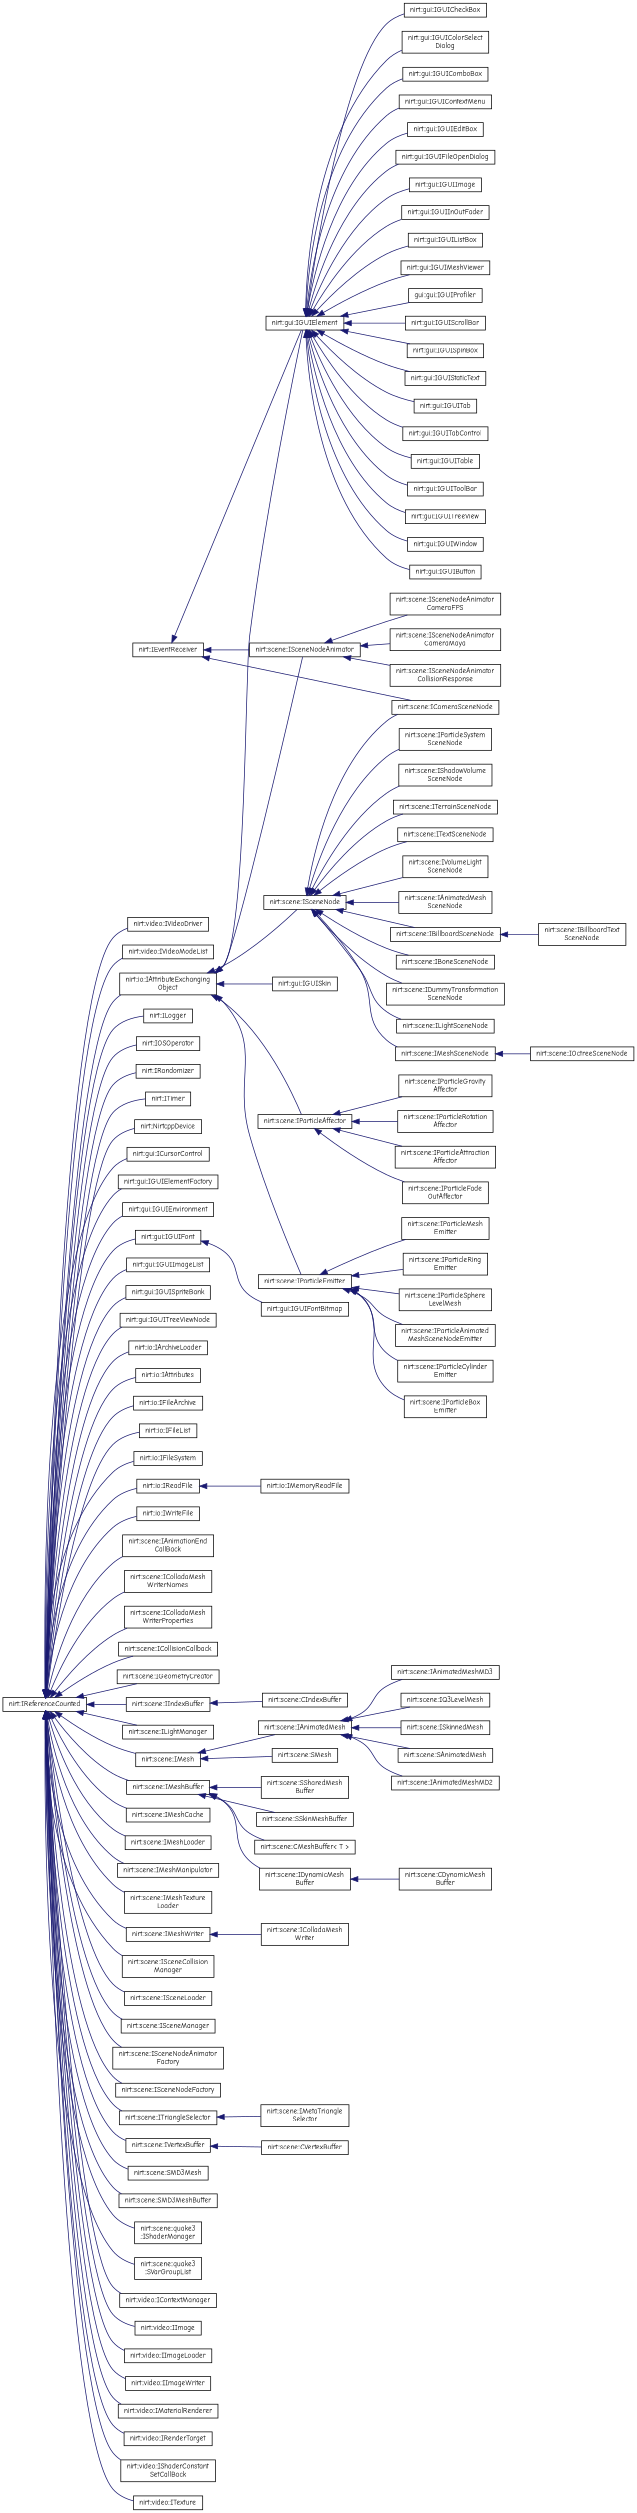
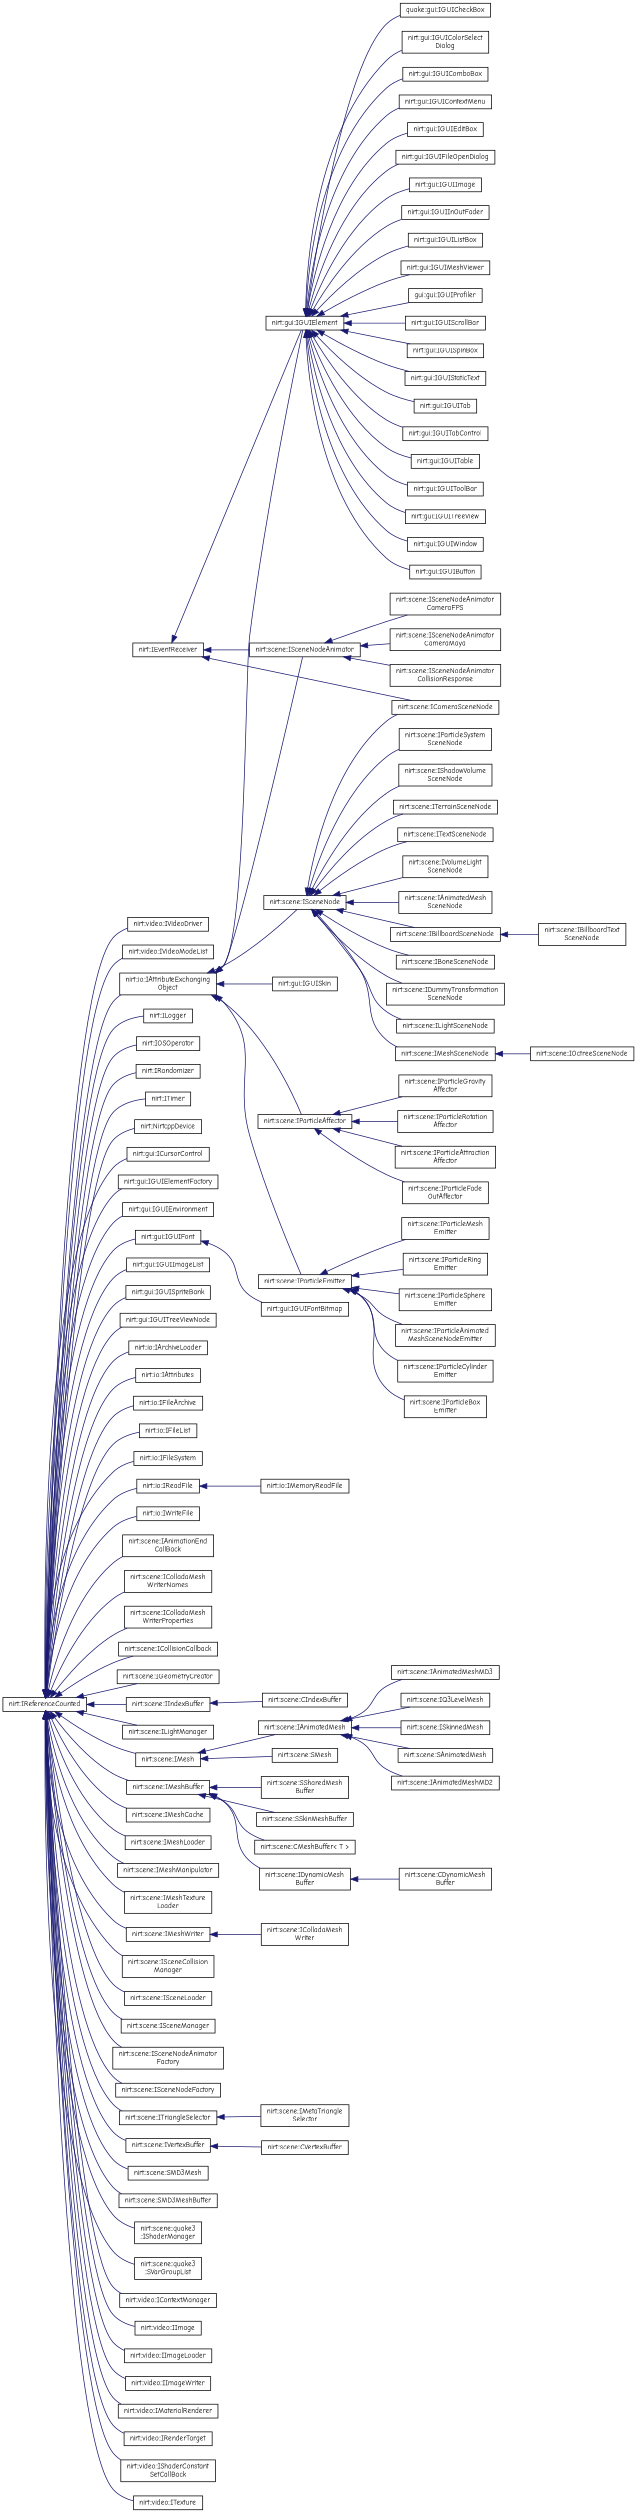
(445, 10) -> (445, 10)
(445, 1300) -> (445, 1300)
